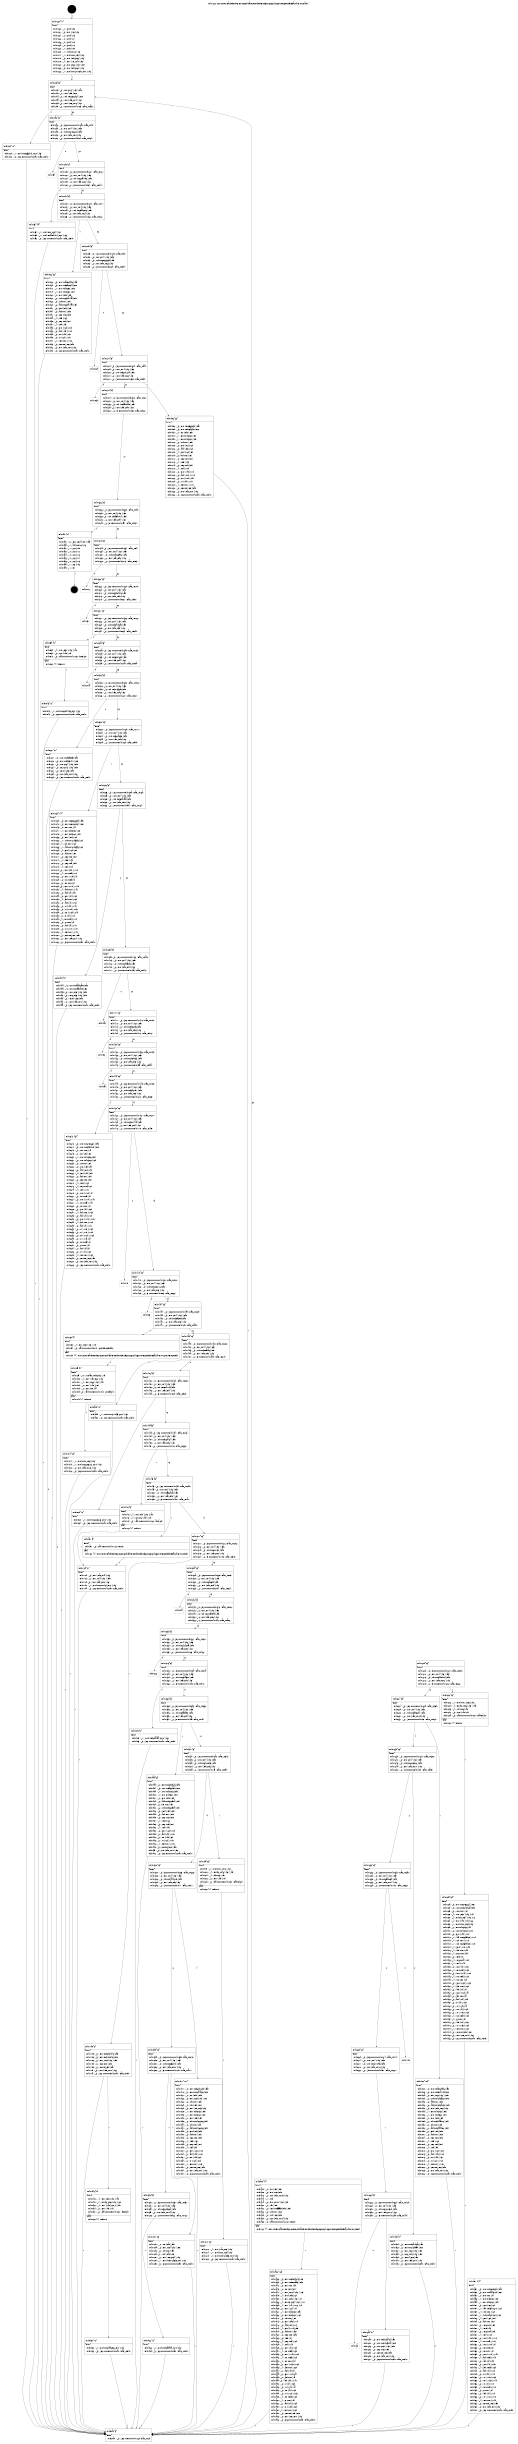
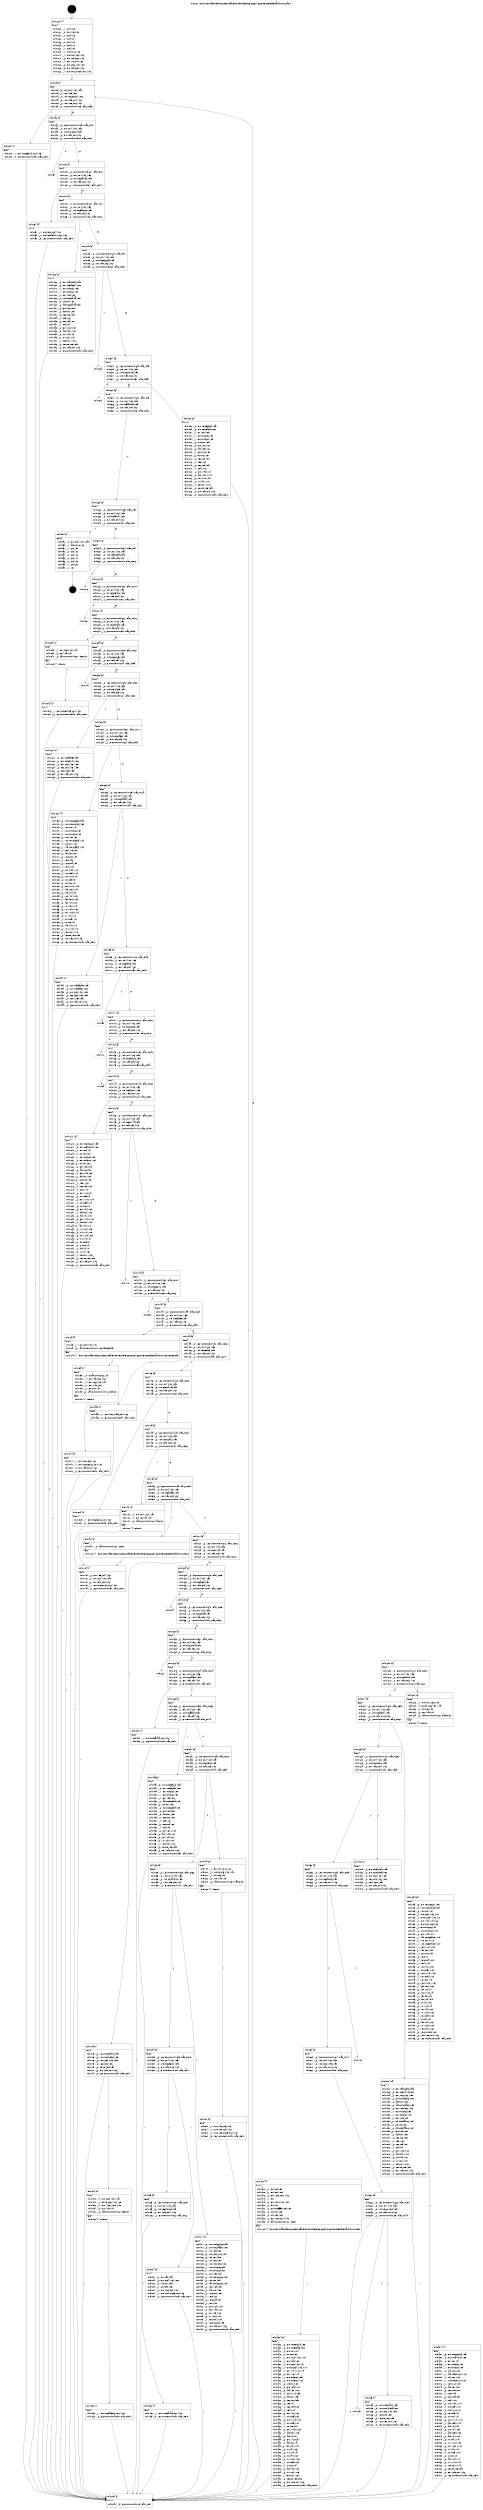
(363, 2430) -> (342, 2437)
